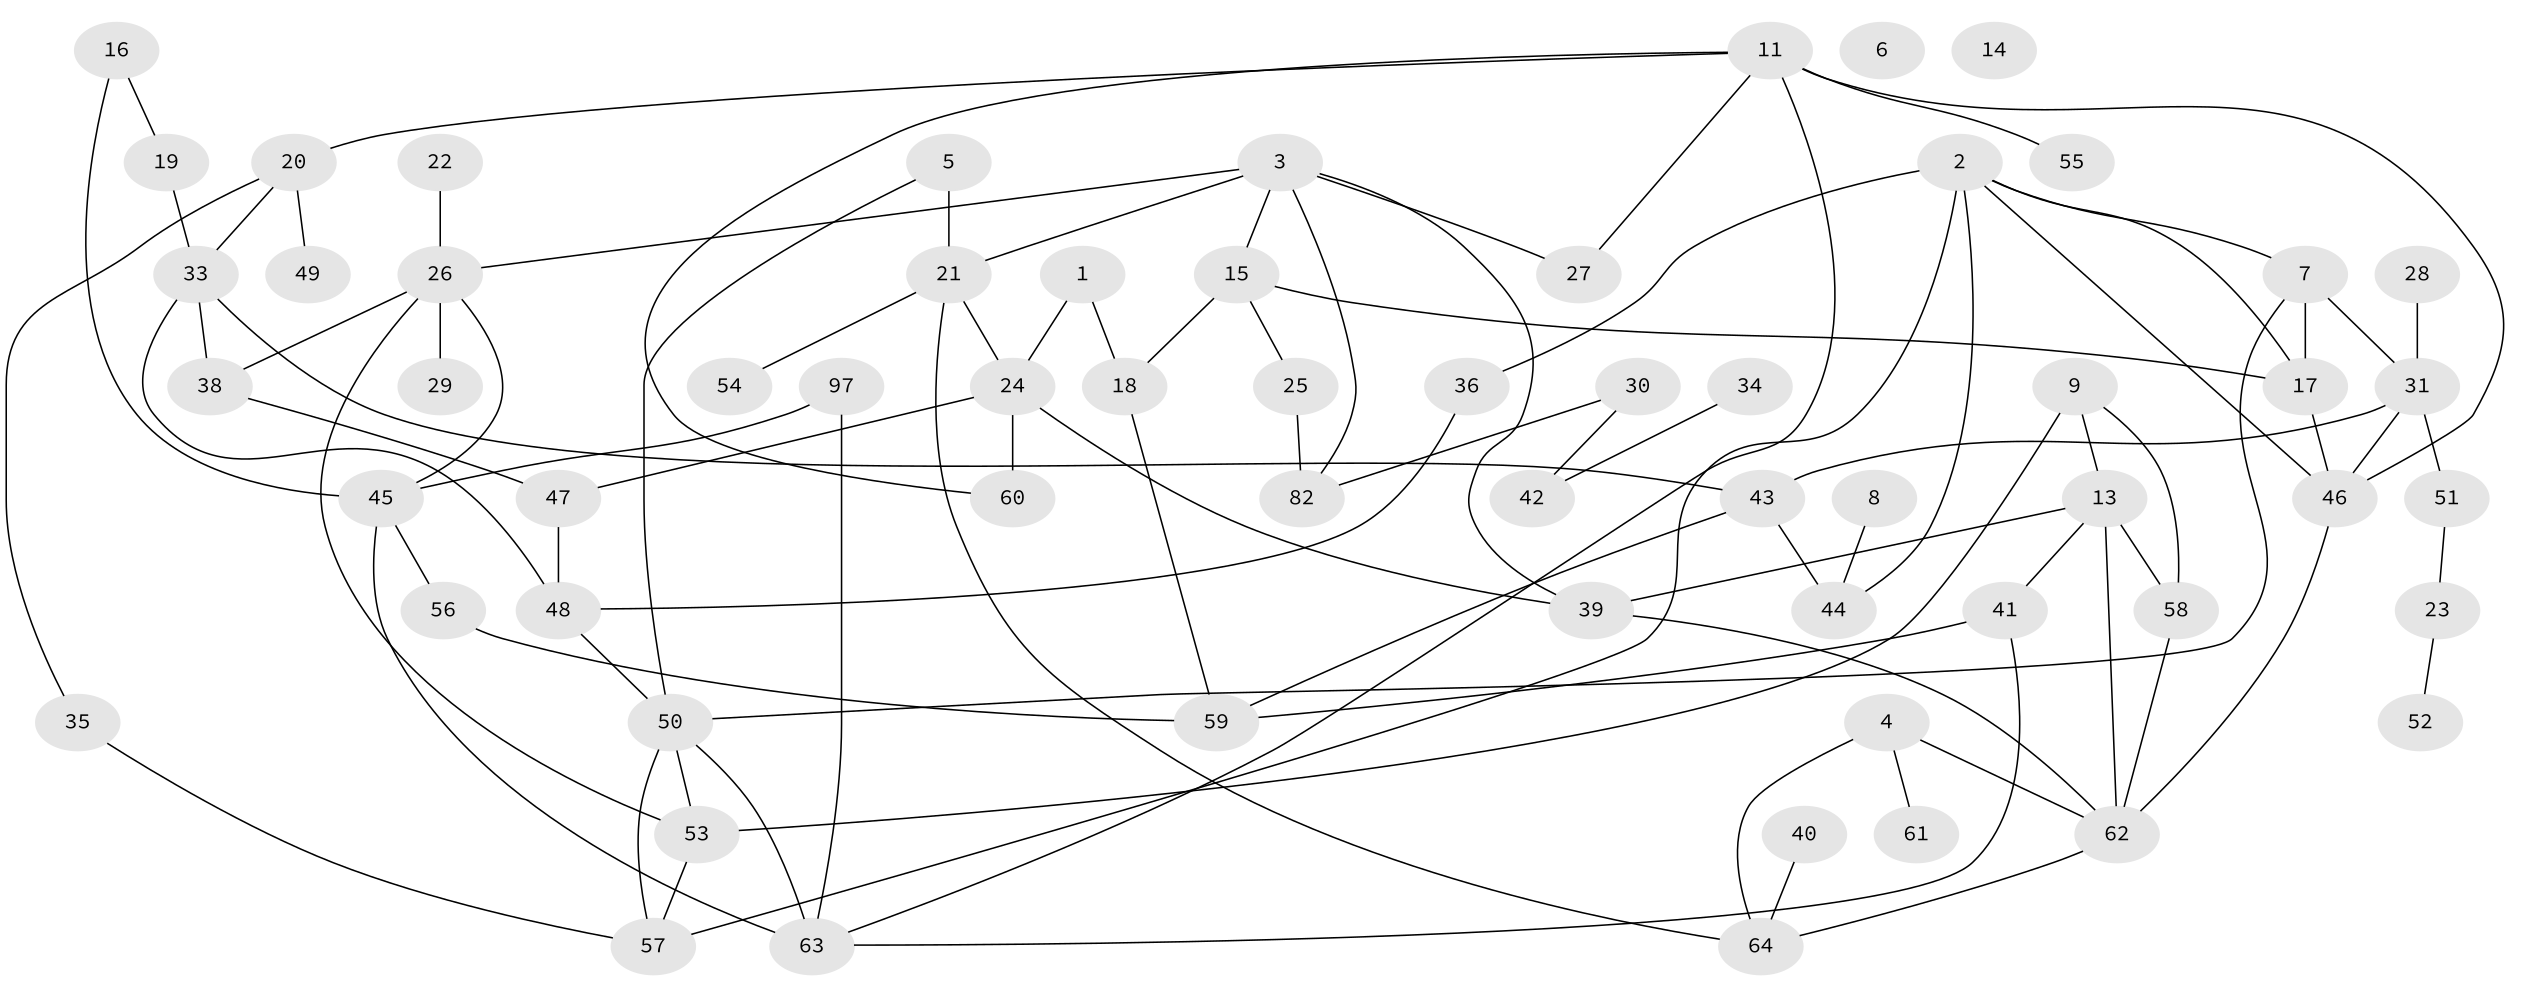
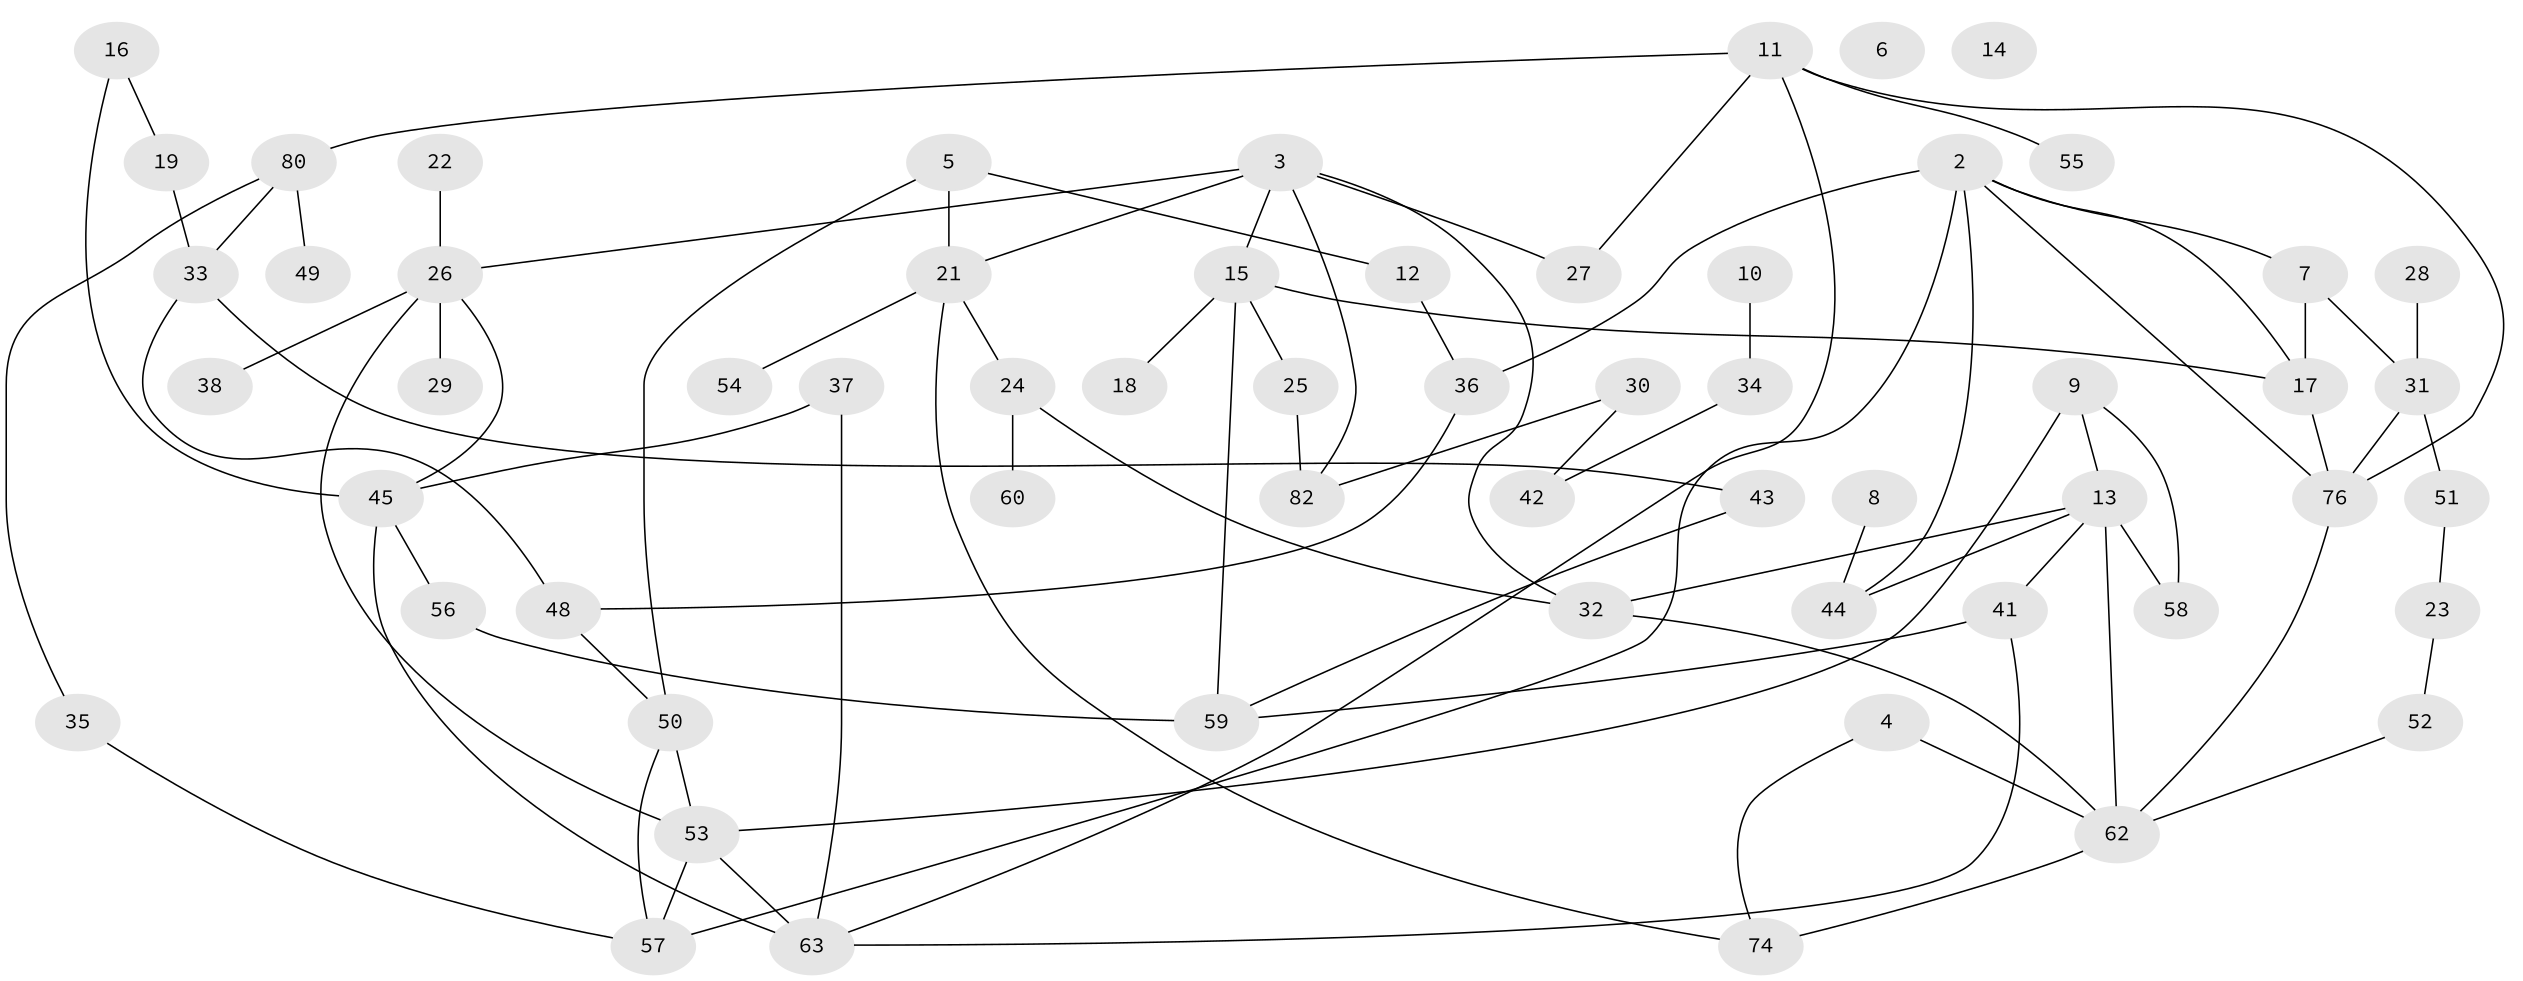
(948, 116) -> none
(294, 163) -> (294, 163)
(1083, 275) -> none
none -> (1408, 275)
none -> (1750, 275)
(203, 330) -> none
(842, 387) -> (842, 387)
(2105, 443) -> none
(558, 499) -> none
(2335, 499) -> (2335, 499)
(1171, 554) -> (1227, 498)
(1798, 555) -> (1984, 549)
(1591, 611) -> (1591, 611)
(1702, 681) -> none
(2147, 723) -> (2269, 779)
(761, 819) -> (754, 891)
(1804, 835) -> none
(1916, 835) -> none
(1761, 947) -> (1761, 947)
